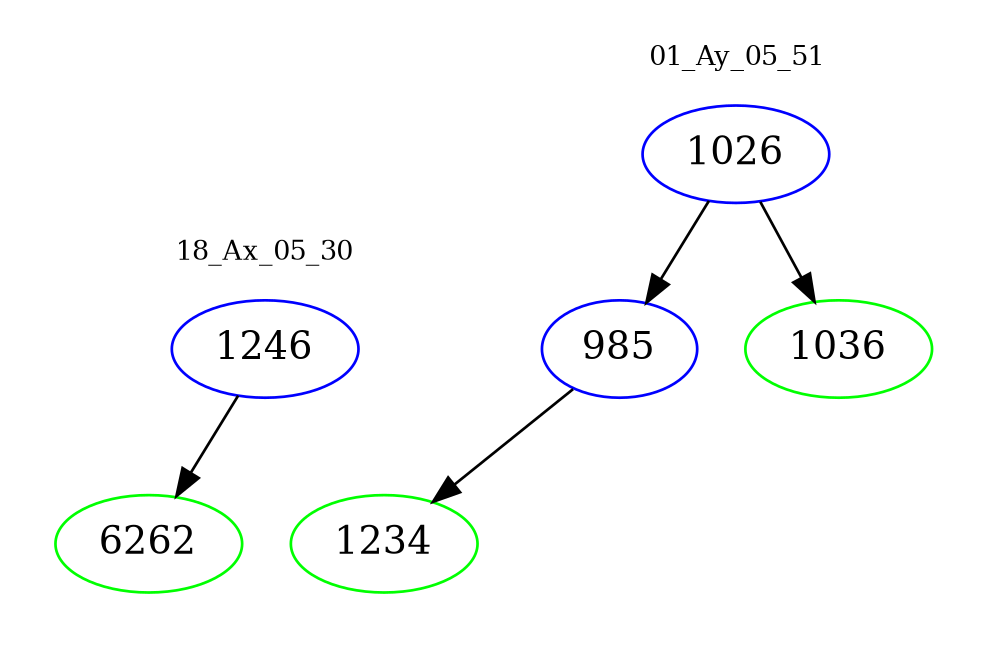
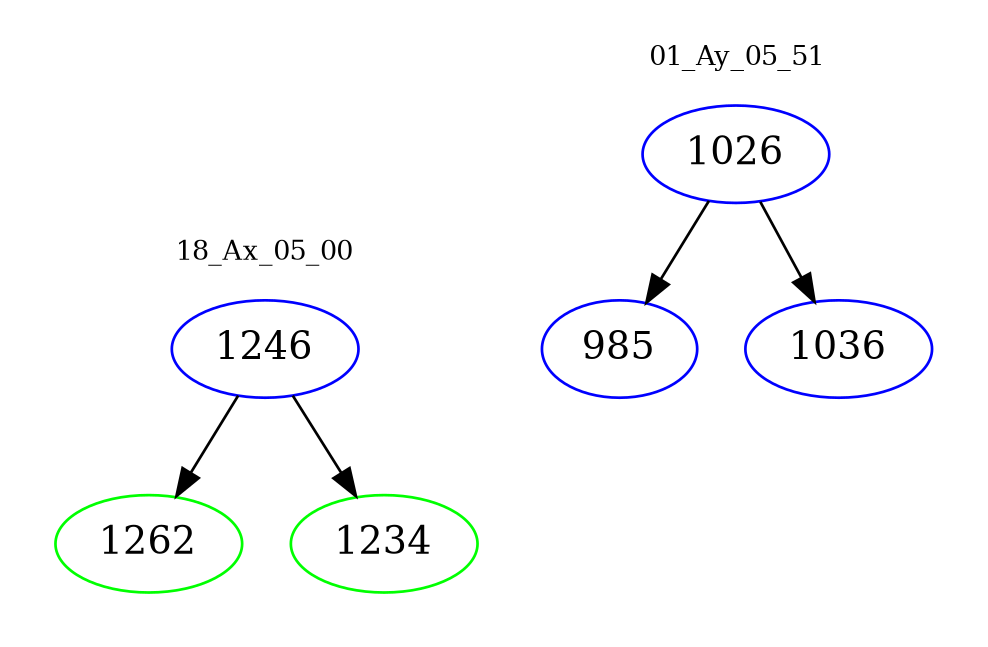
(265, 253) -> (265, 253)
(839, 349) -> (839, 349)
(514, 437) -> (317, 434)
(149, 544) -> (149, 544)
